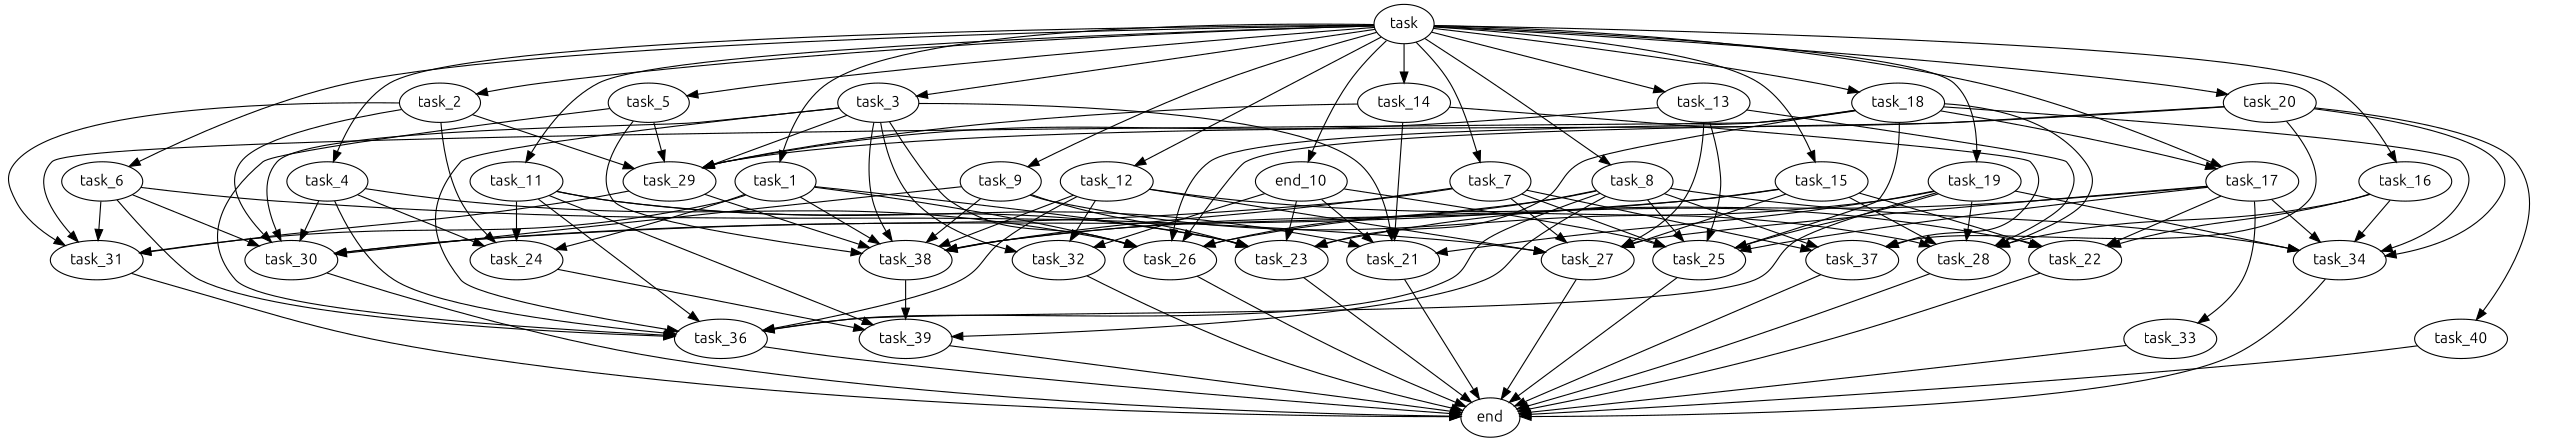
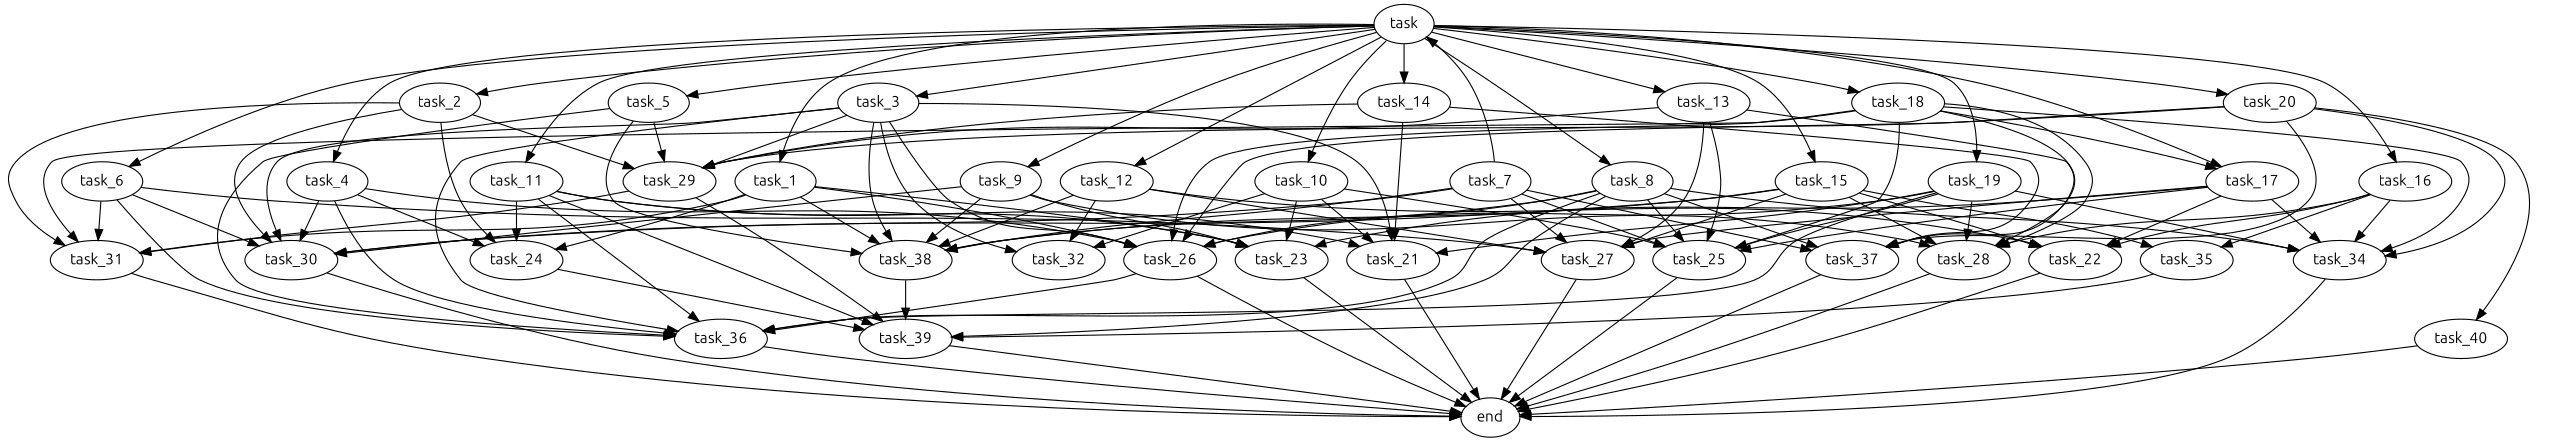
(1455, 92) -> (1477, 97)
(1582, 162) -> (2051, 149)
(1301, 181) -> (1301, 181)
(820, 232) -> (787, 254)
none -> (2187, 260)
(938, 289) -> (956, 304)
(2170, 339) -> none
(1265, 355) -> none
